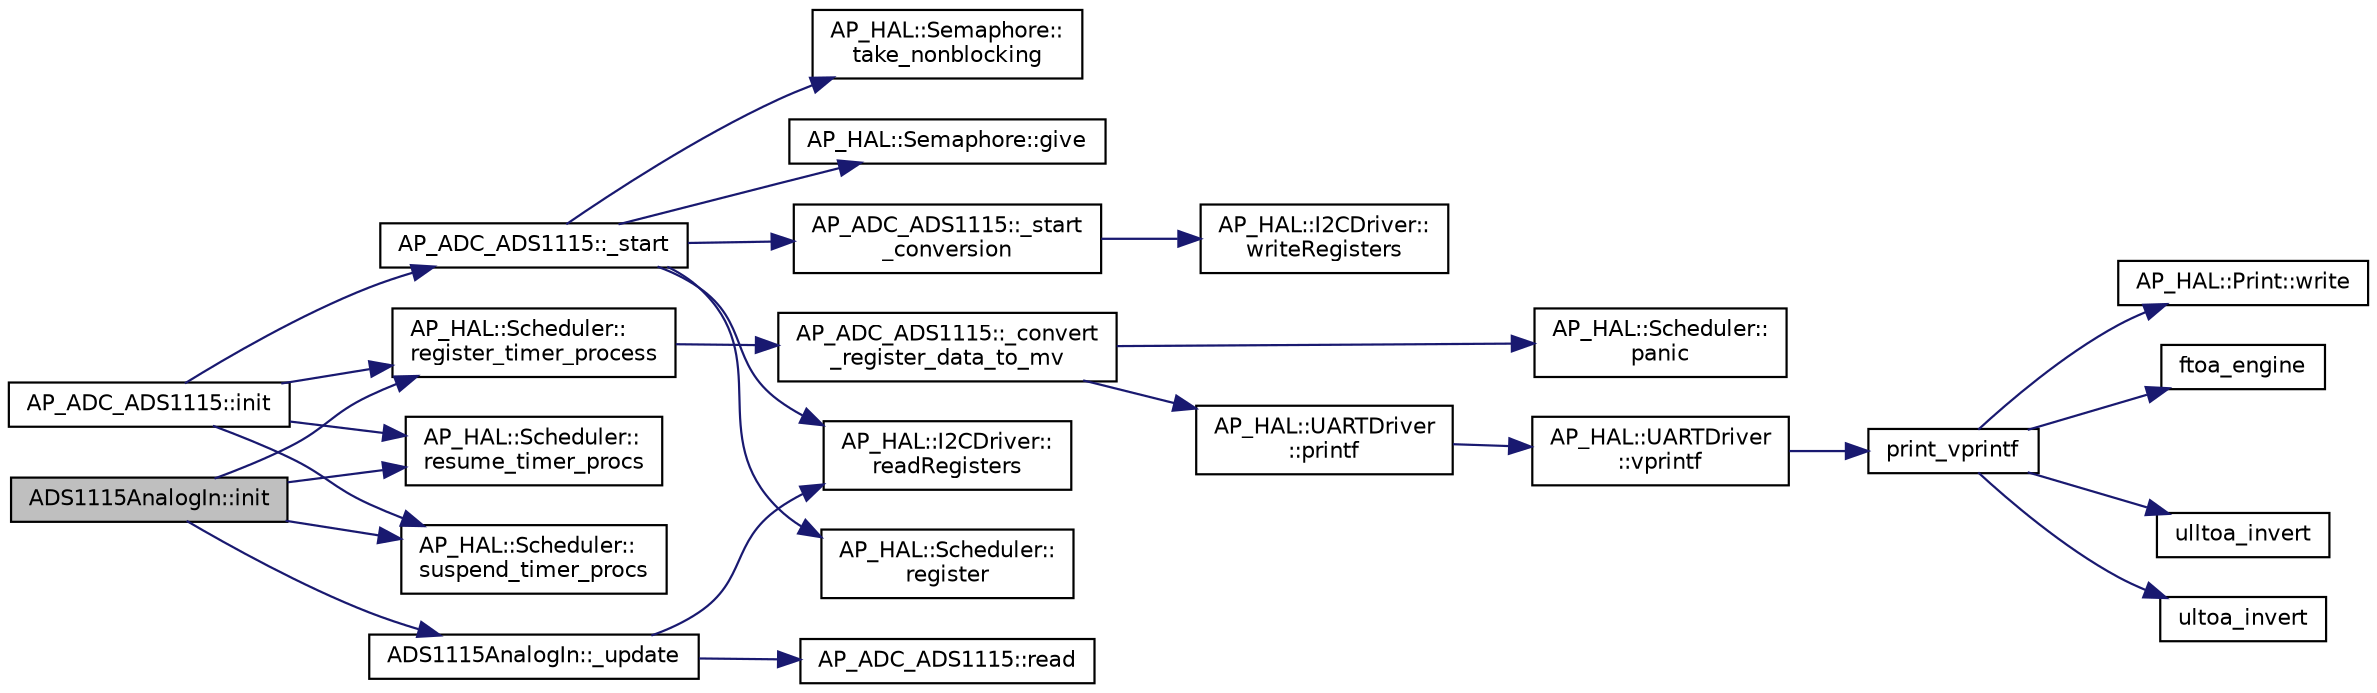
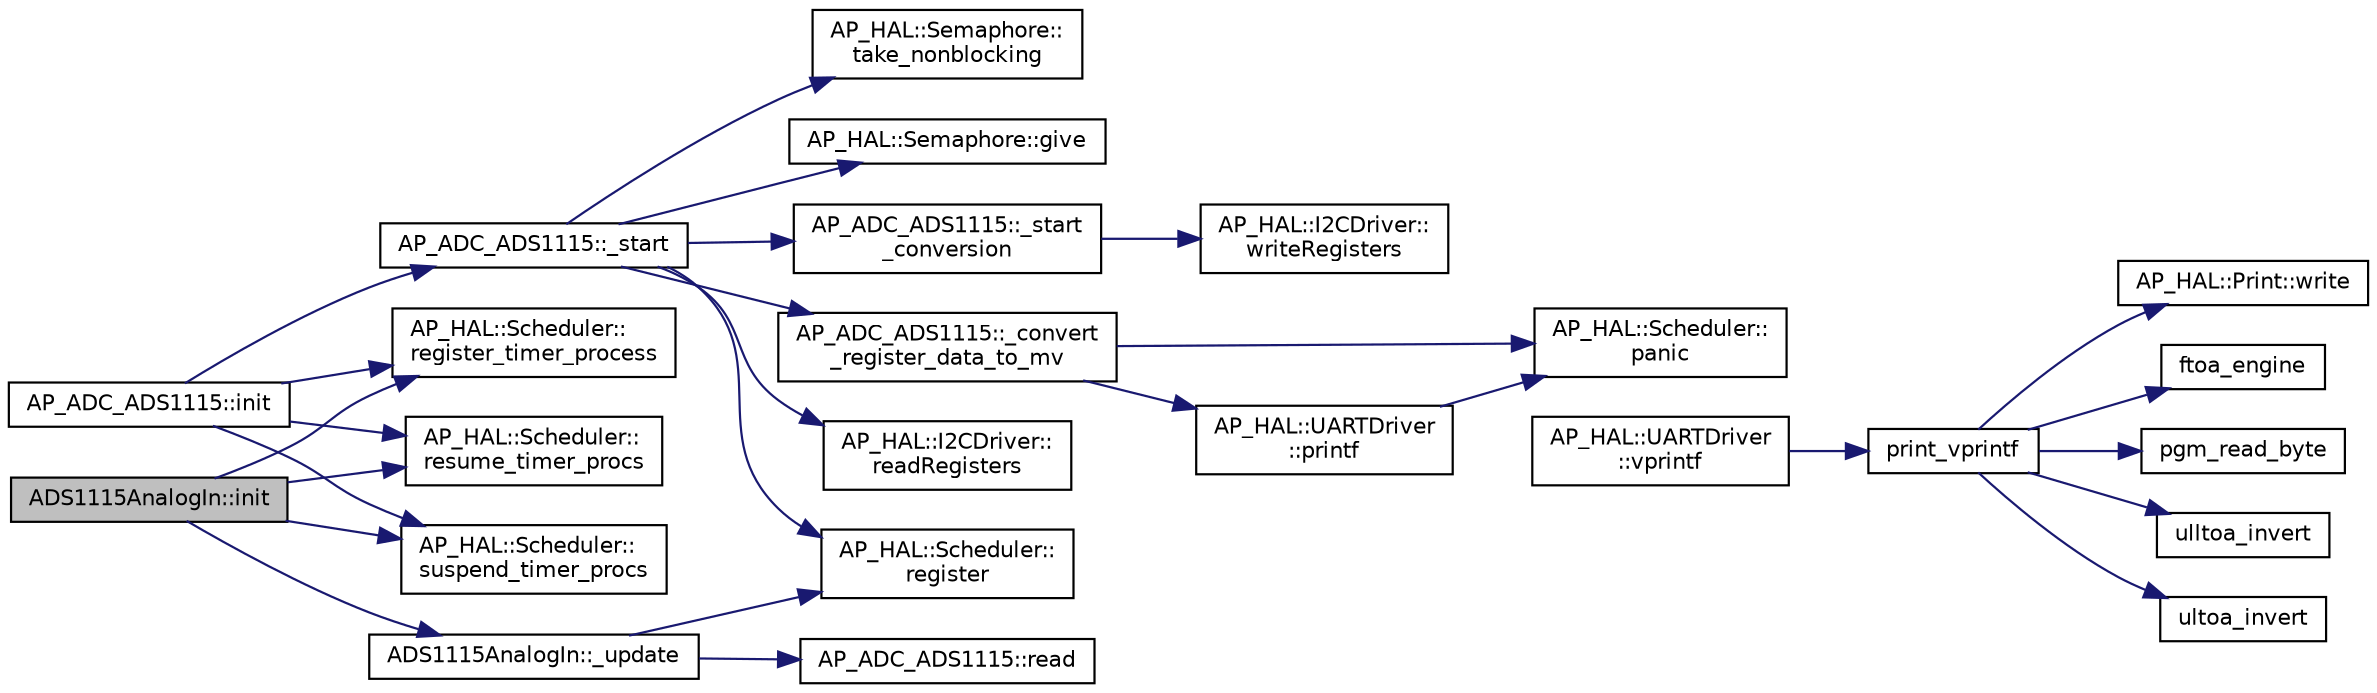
(716, 345) -> (726, 293)
(1481, 445) -> (1482, 395)
none -> (2243, 451)
(734, 572) -> (714, 616)
